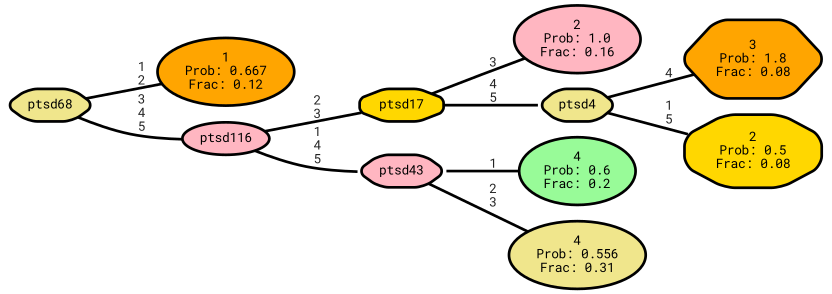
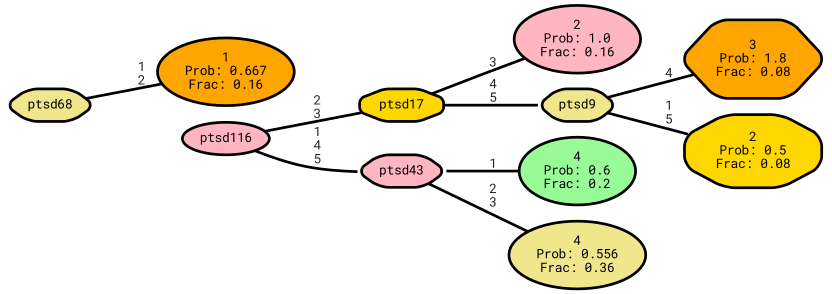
(226, 72) -> (226, 72)
(577, 105) -> (577, 105)
(129, 134) -> none
(577, 255) -> (577, 255)
